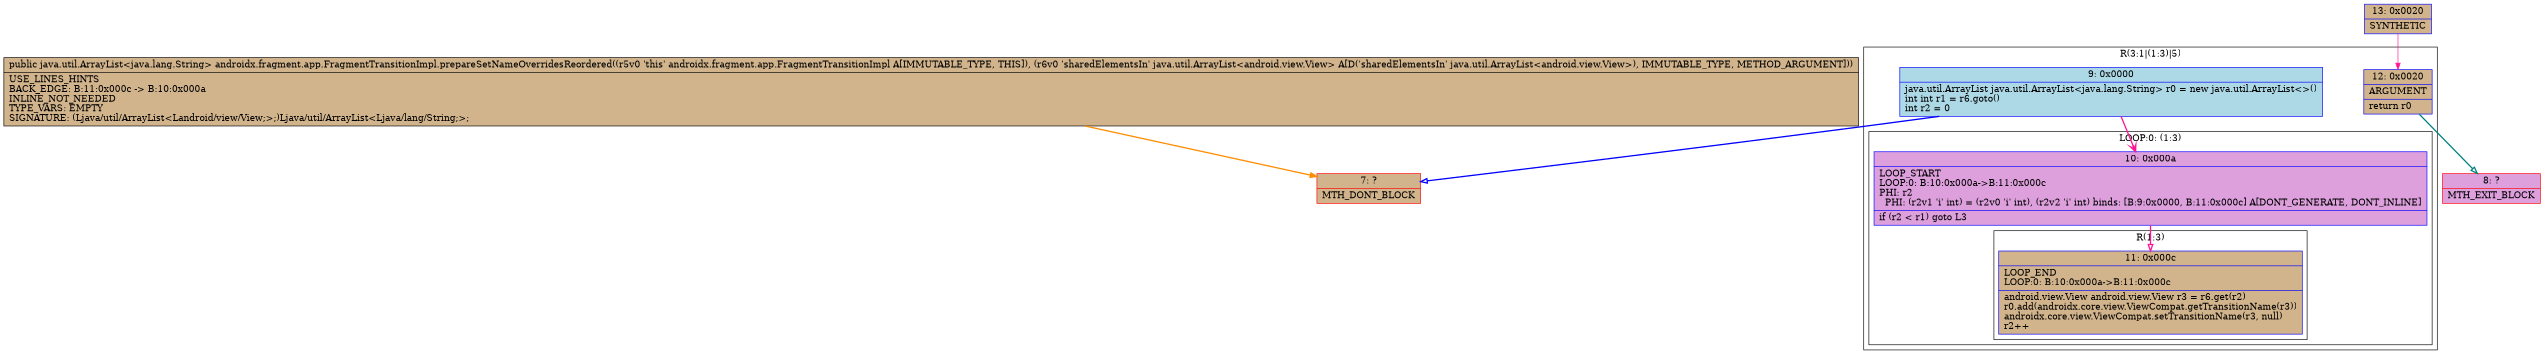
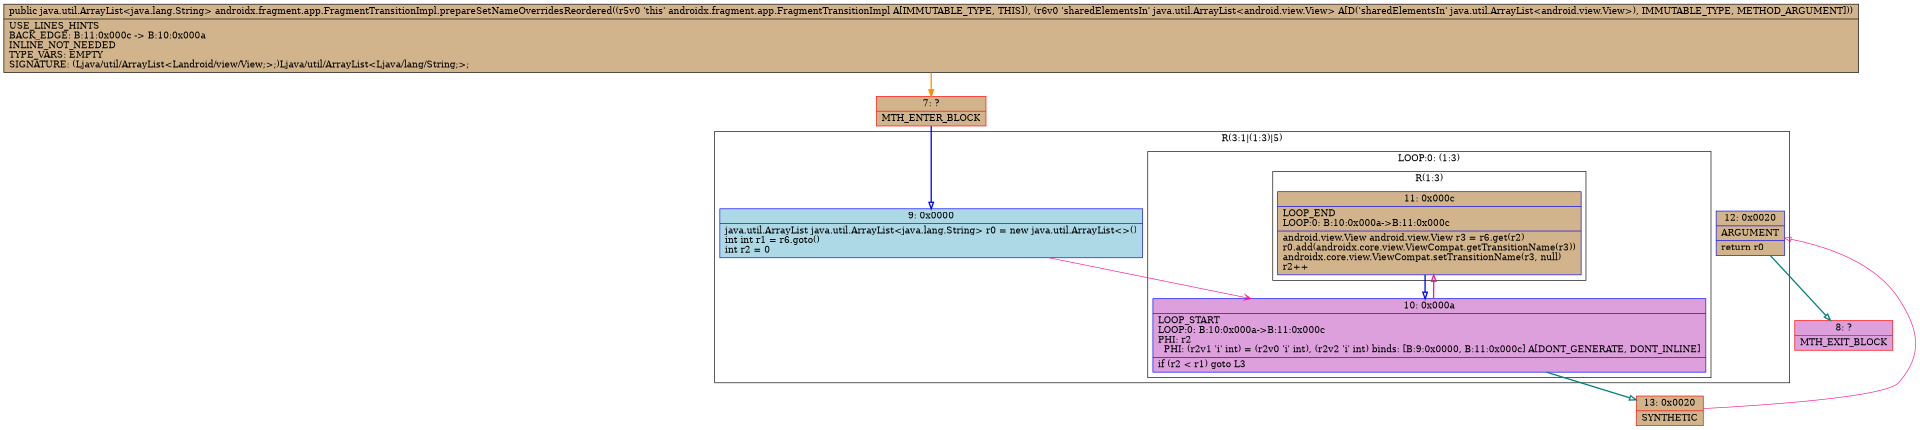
(2398, 19) -> (1670, 411)
(2398, 51) -> (1905, 375)
(2126, 127) -> (1142, 277)
(1683, 149) -> (931, 164)
(1369, 196) -> (931, 118)
none -> (1425, 284)
none -> (1594, 387)
